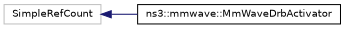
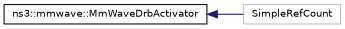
(124, 14) -> (230, 14)
